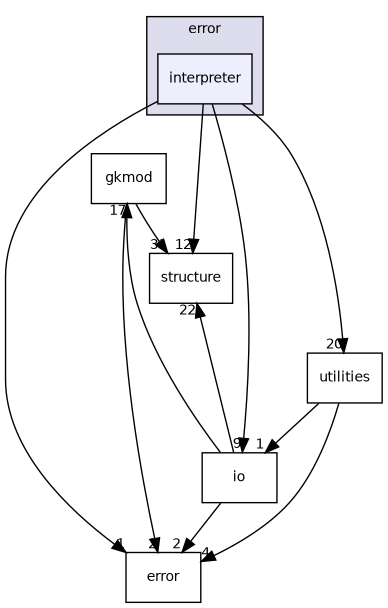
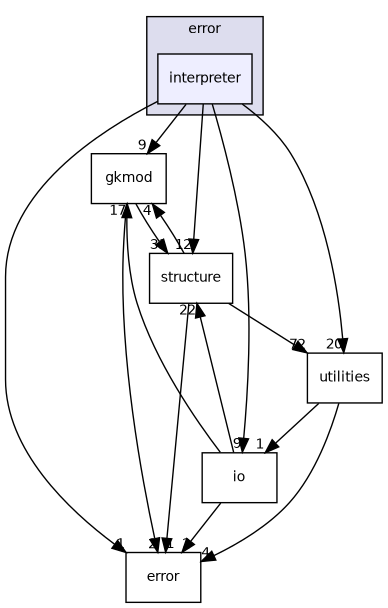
none -> (171, 123)
none -> (173, 234)
none -> (262, 324)
none -> (178, 421)
